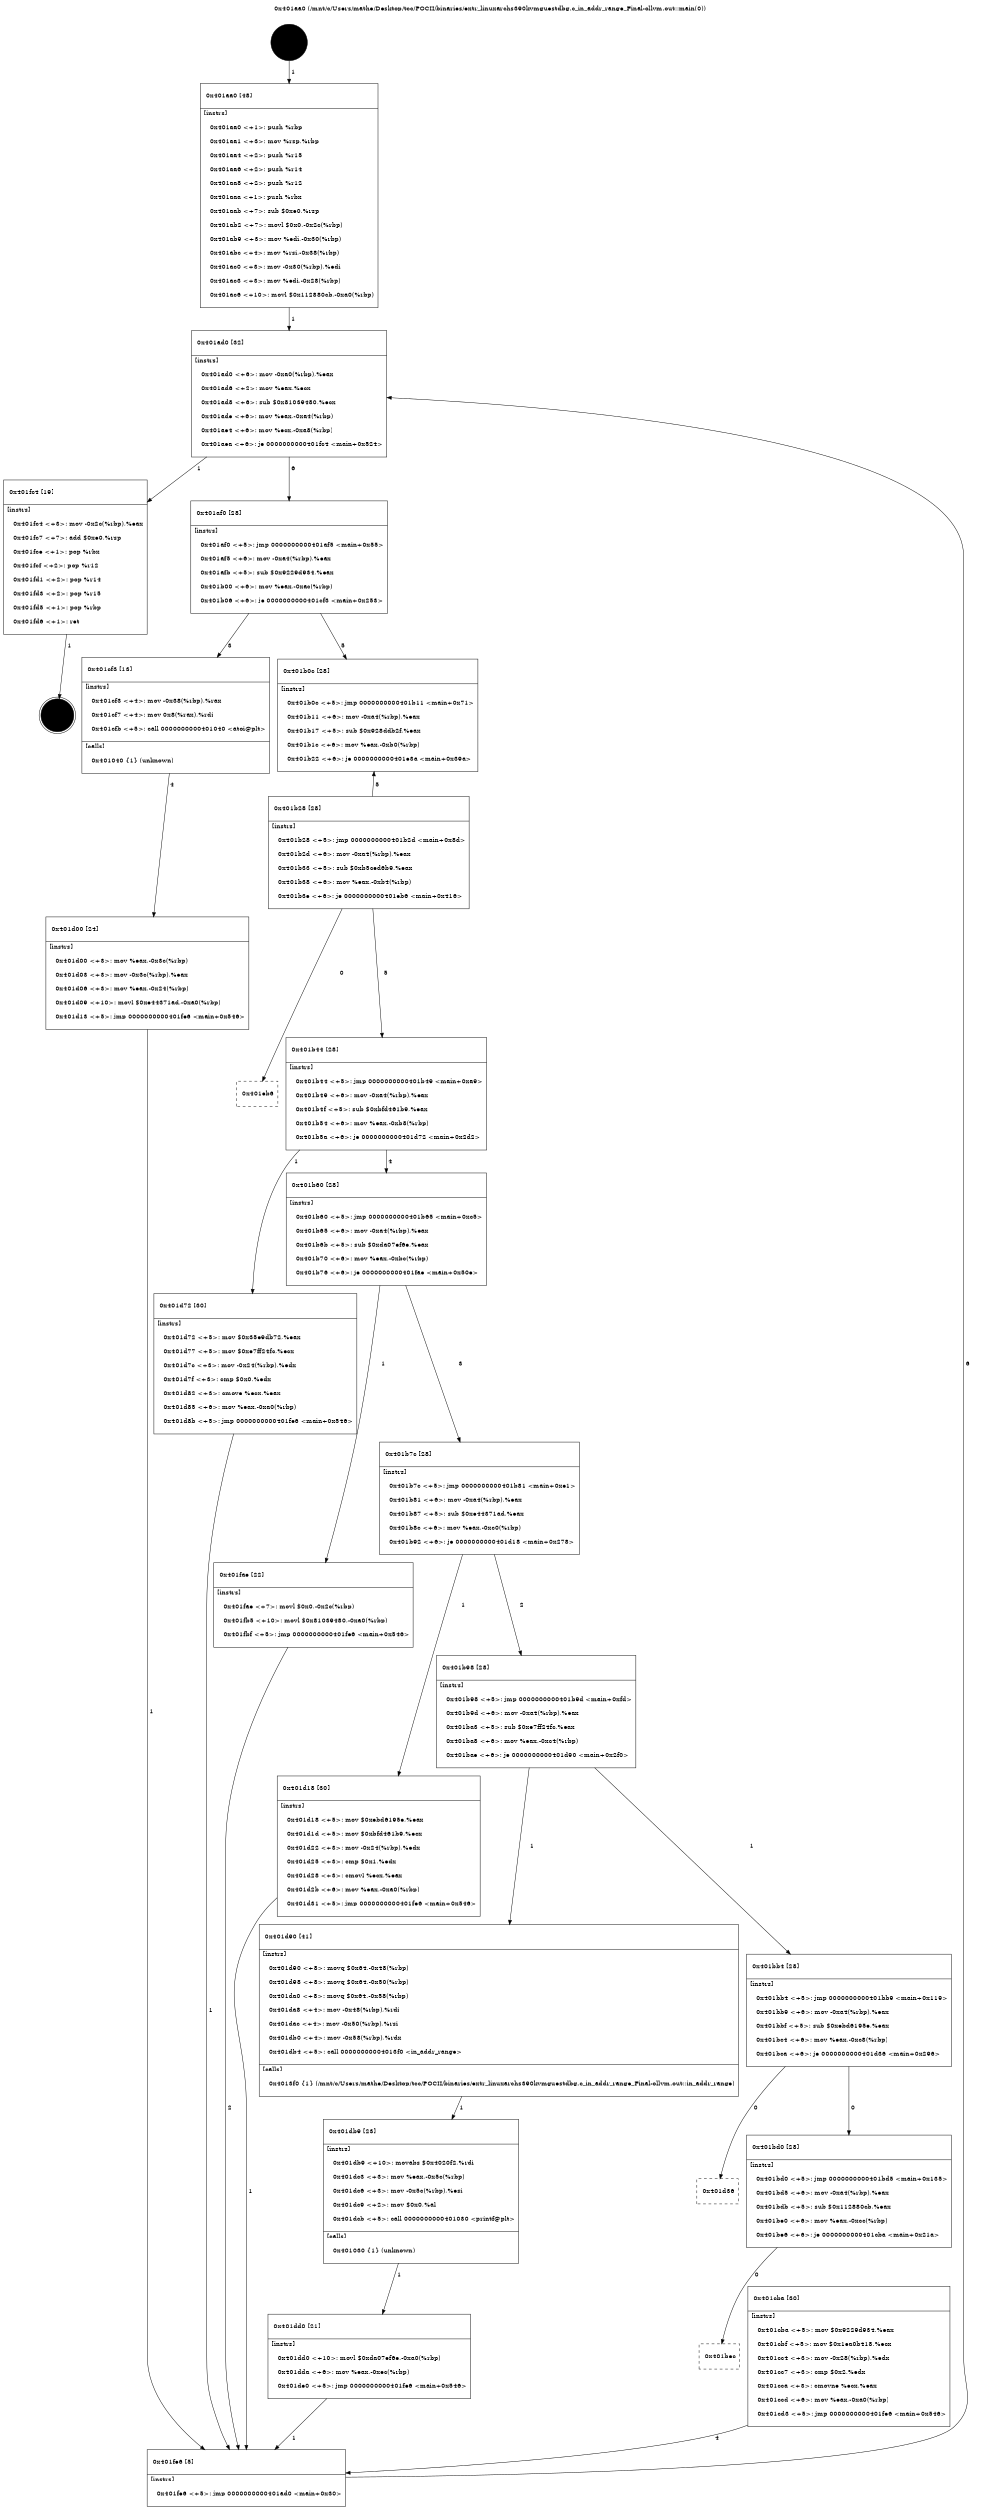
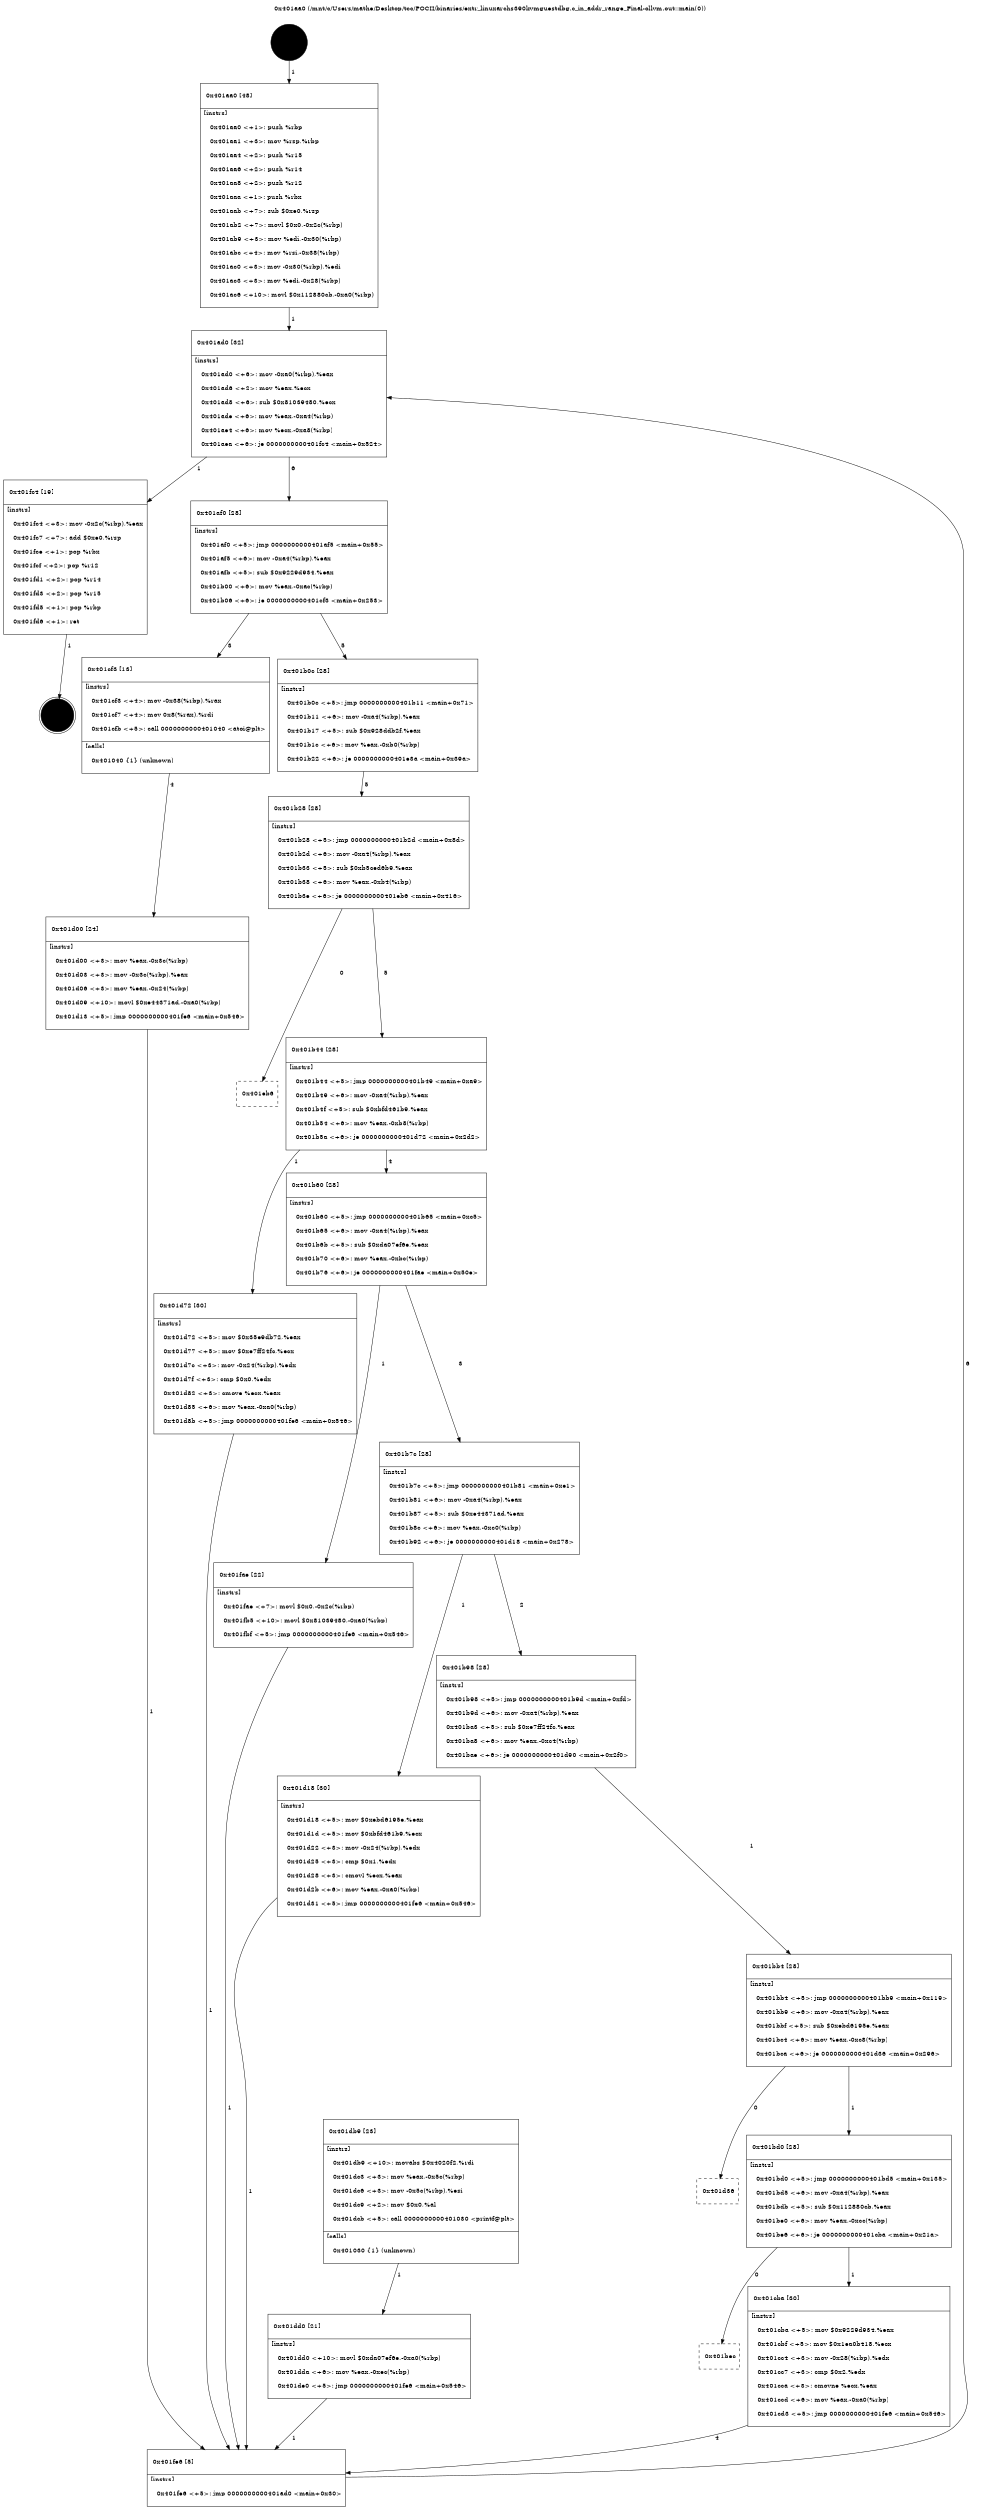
(373, 786) -> (362, 782)
(499, 2010) -> none
(229, 2108) -> (229, 2108)
(852, 2108) -> (852, 2108)
none -> (849, 2265)
